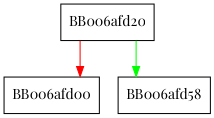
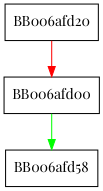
(136, 54) -> (52, 127)
